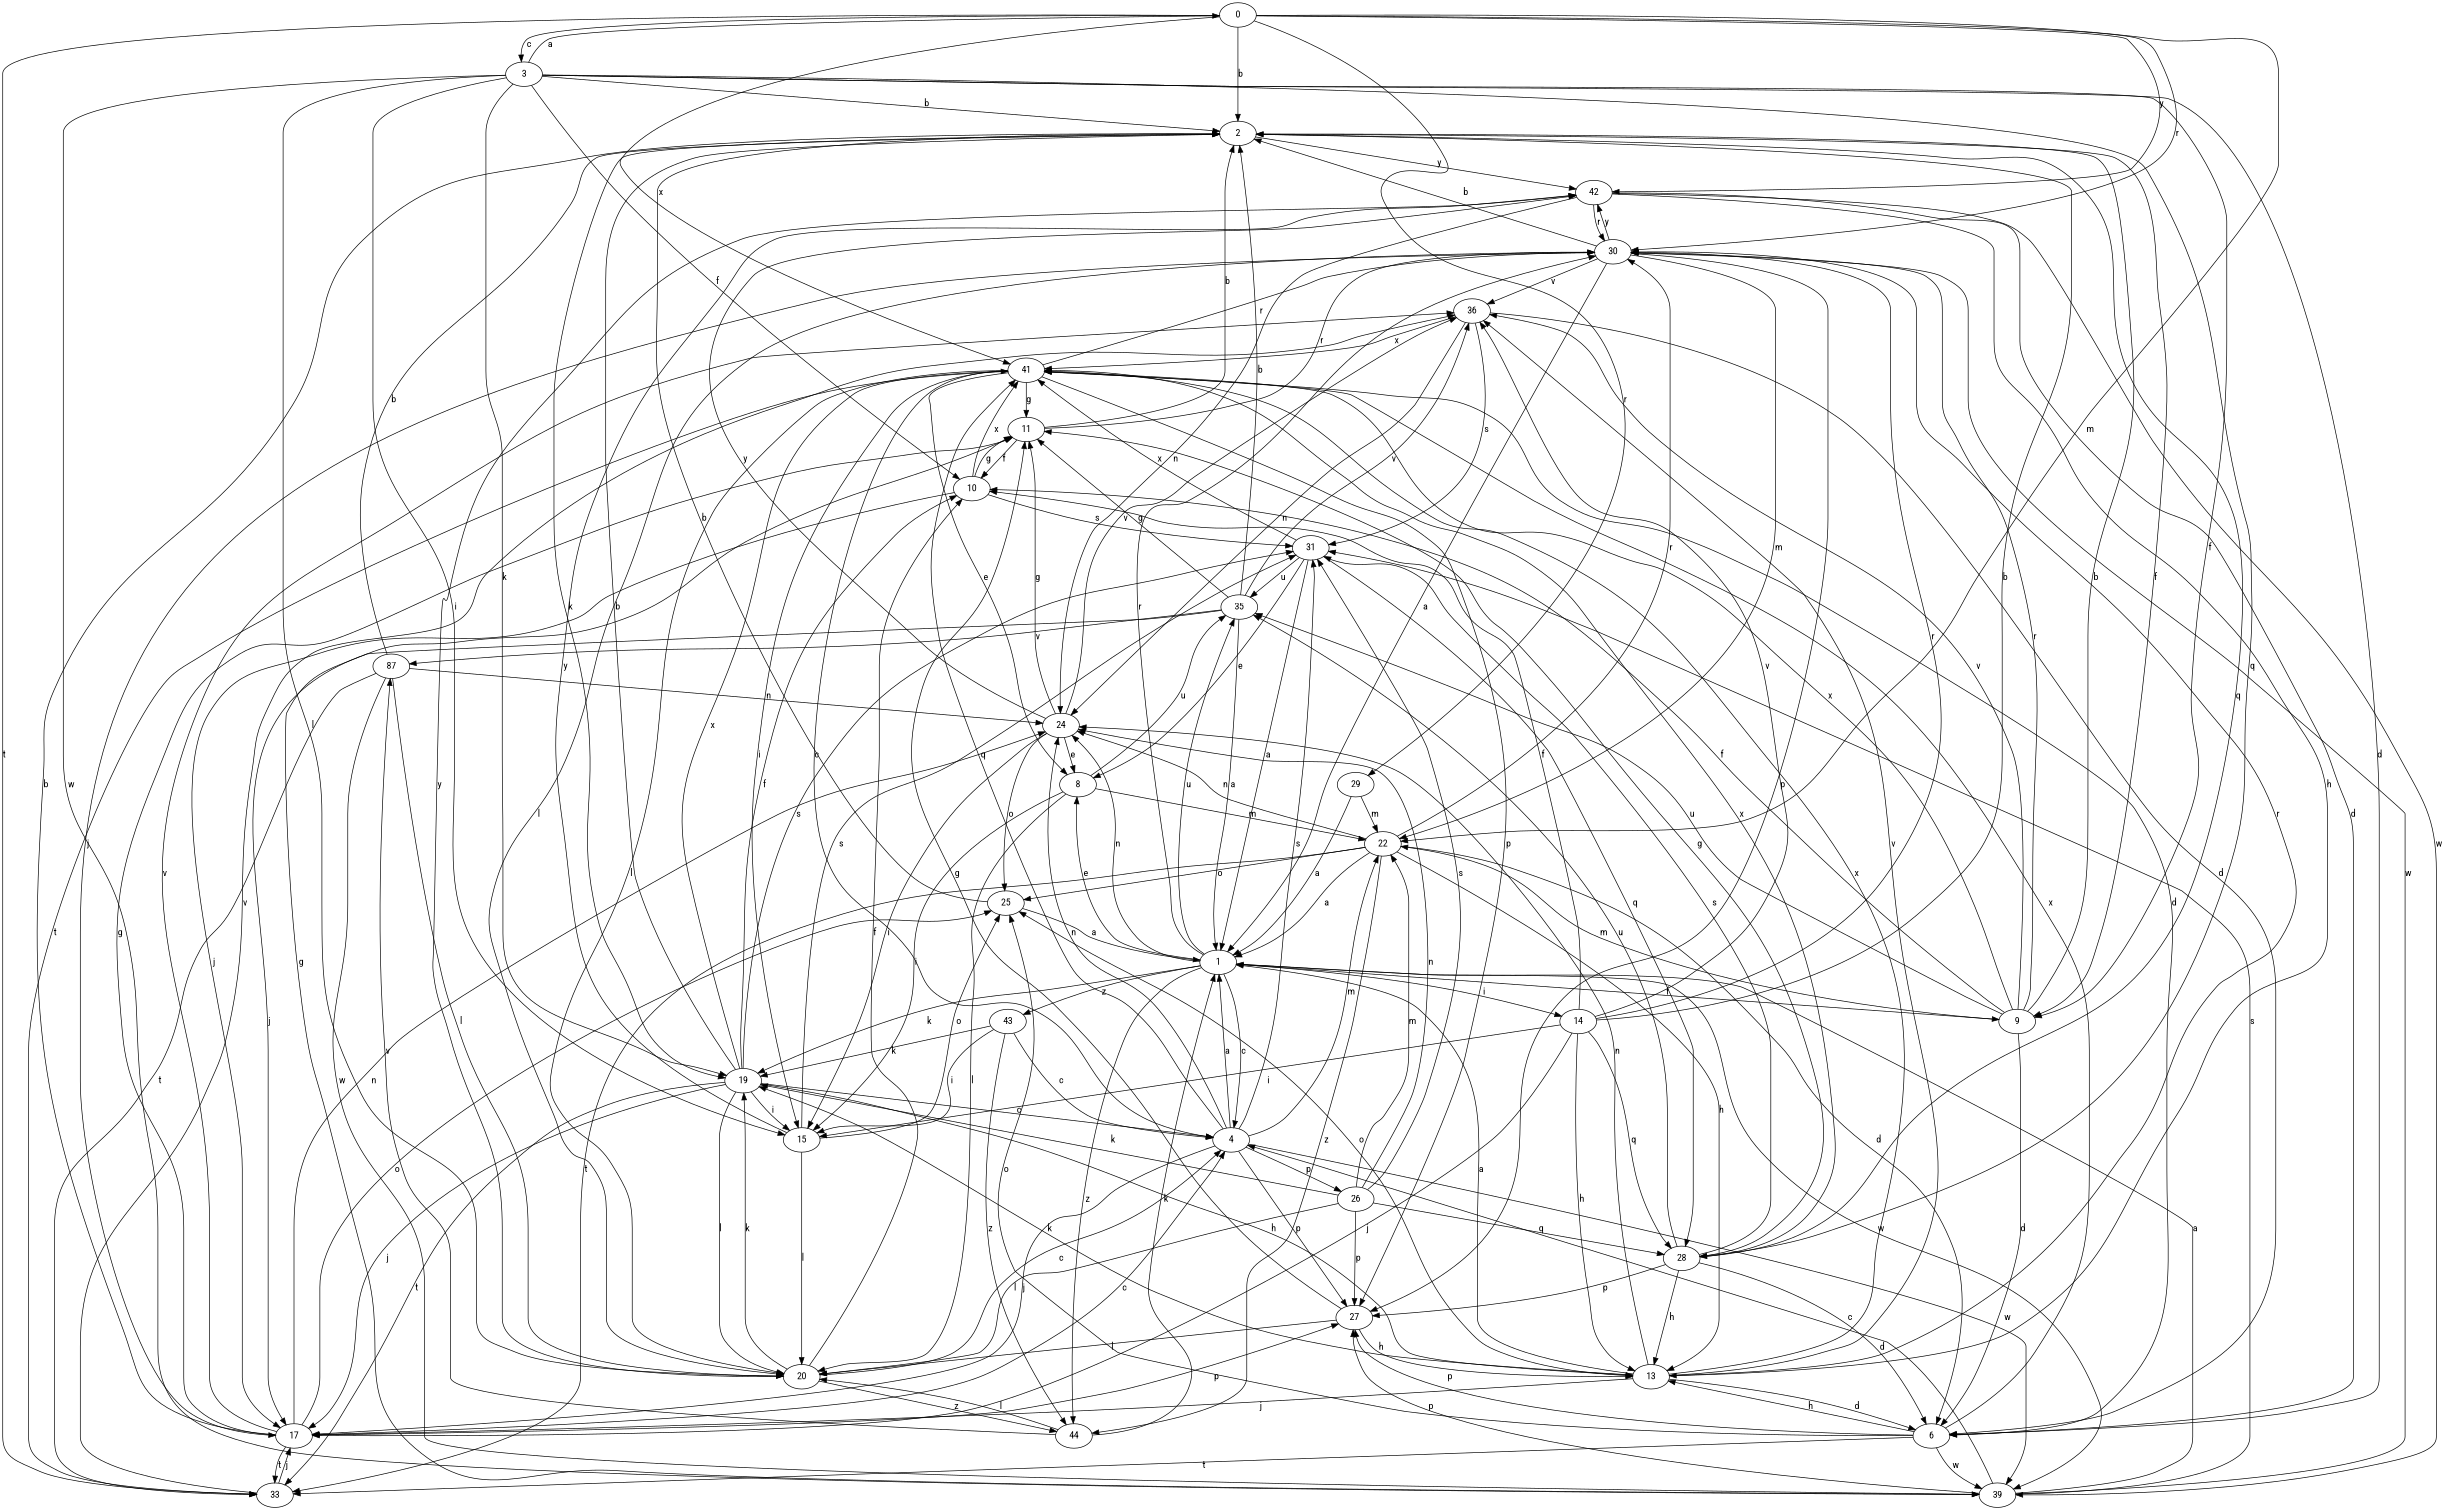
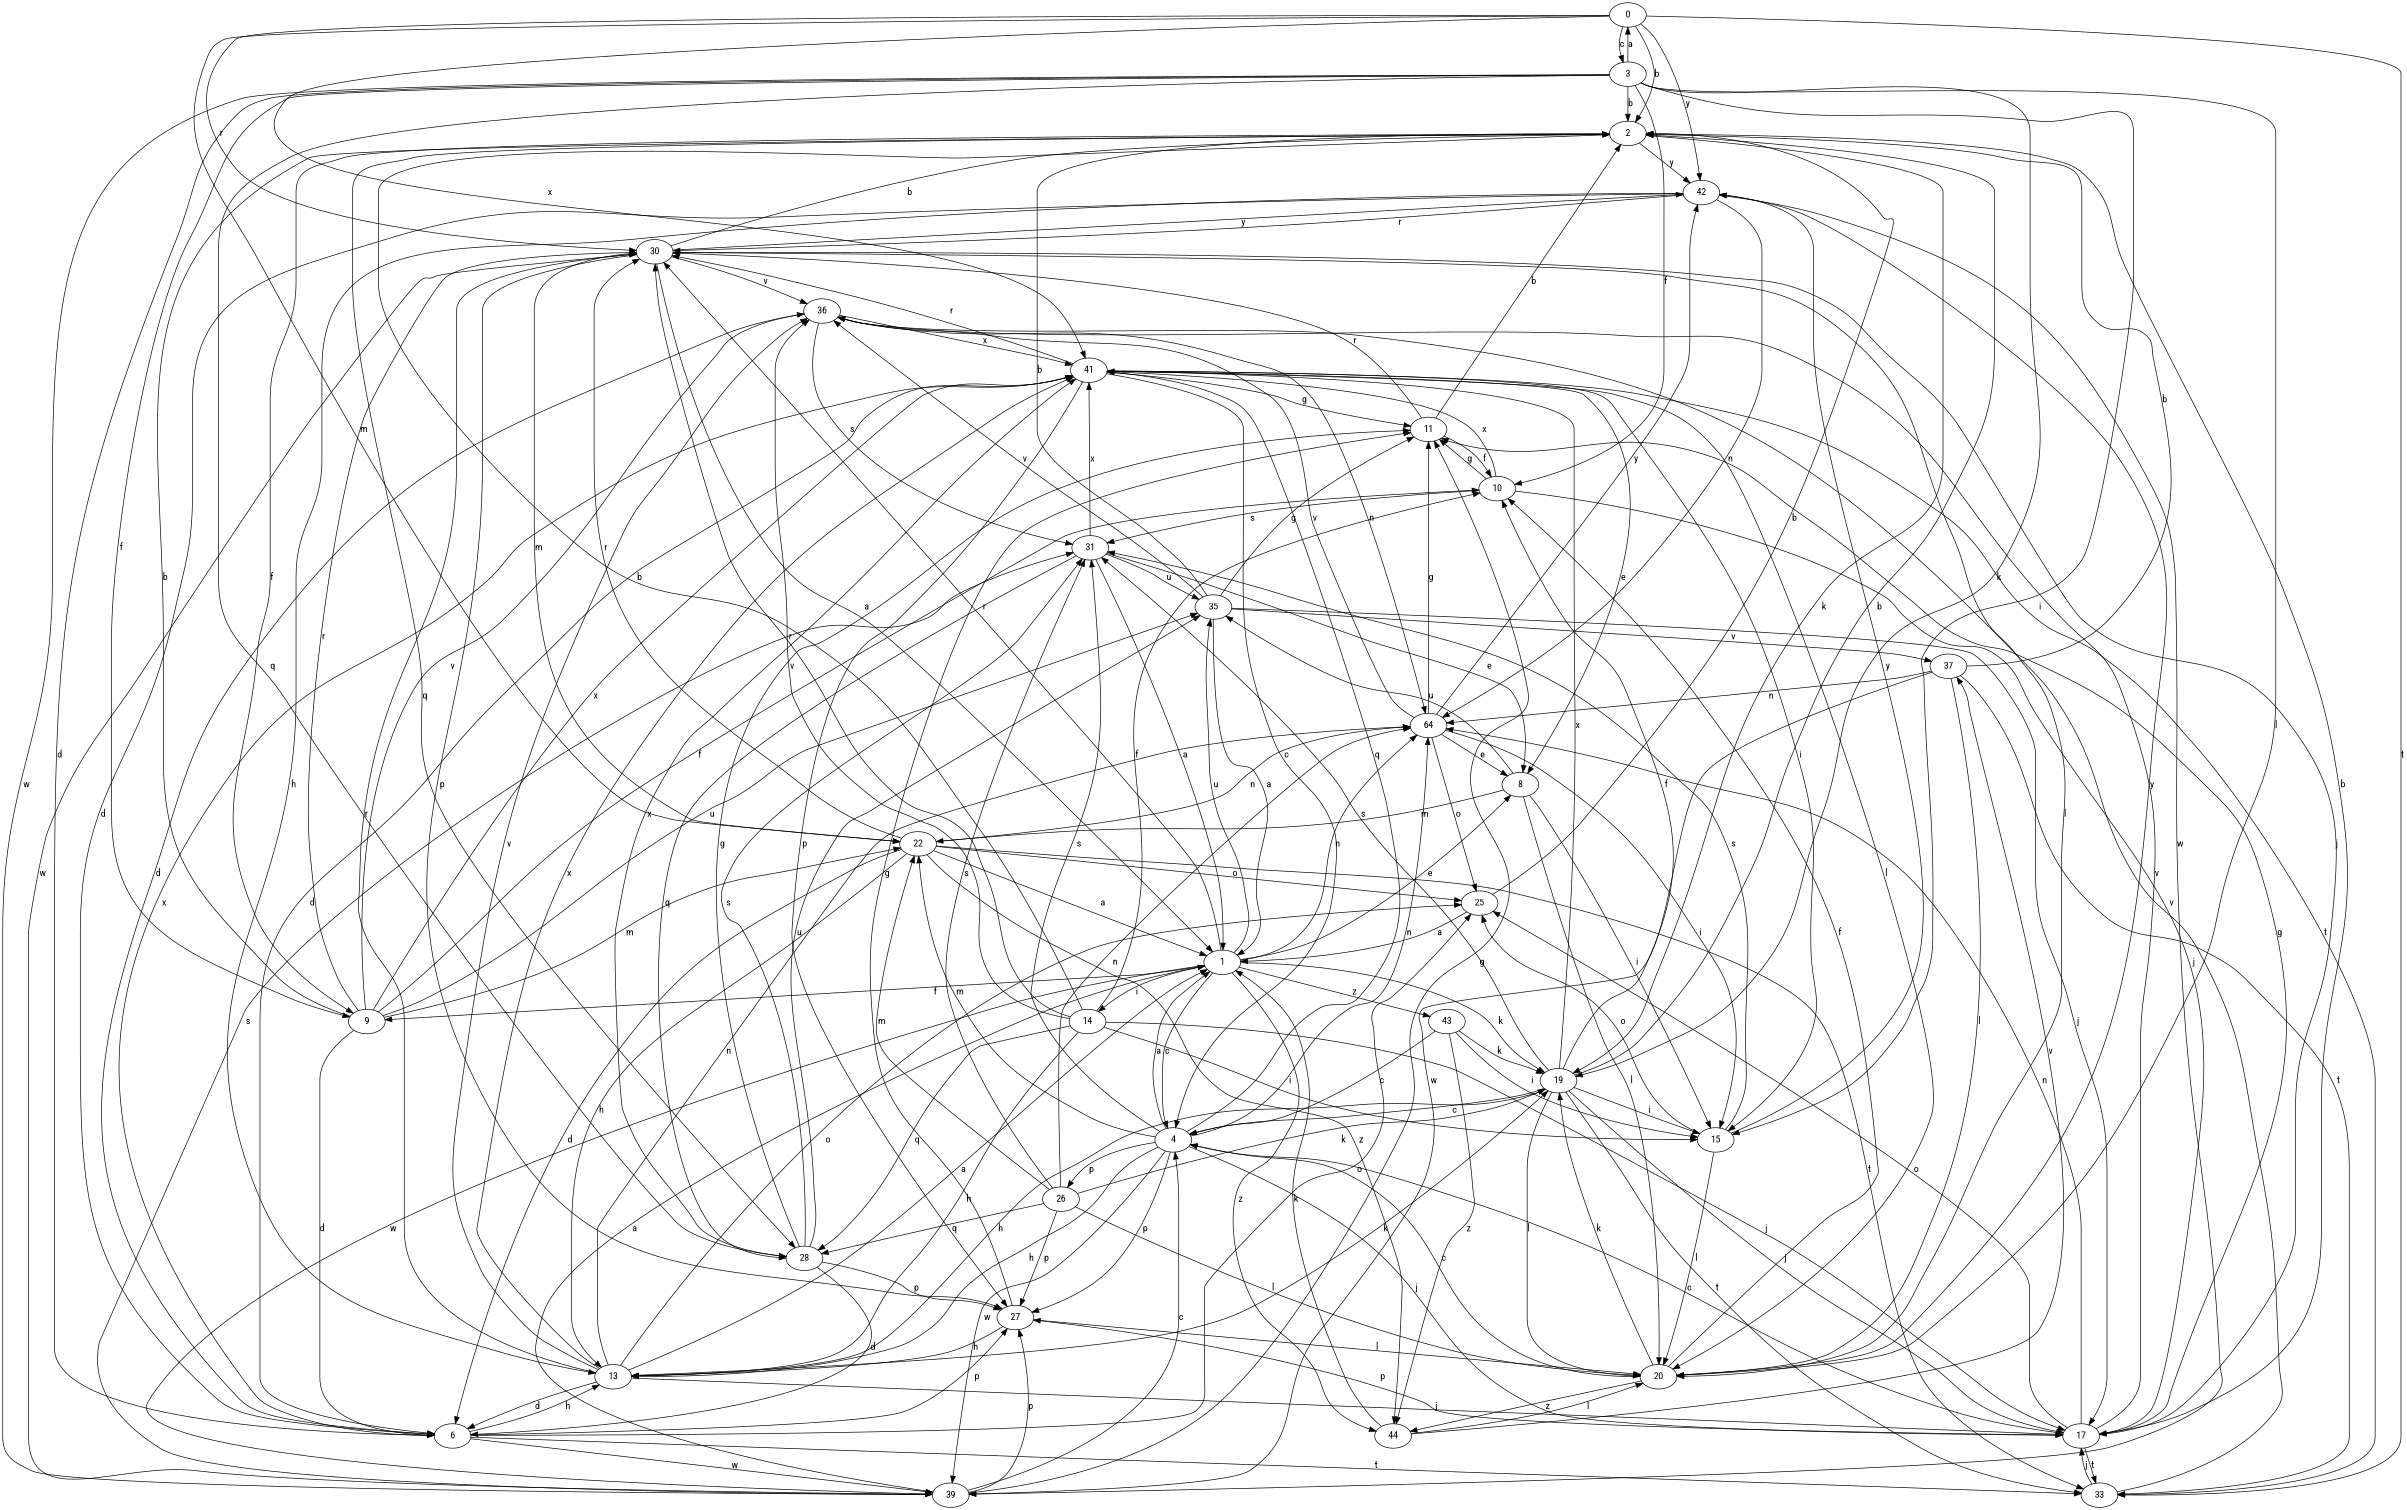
(391, 666) -> (1948, 666)
(1061, 725) -> (1428, 725)
(1356, 785) -> none
(1667, 1314) -> (929, 1330)
